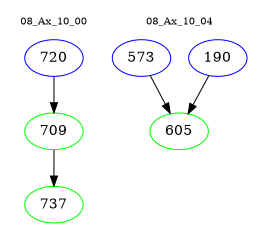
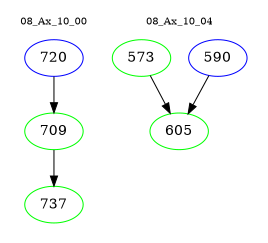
(142, 58) -> (142, 58)
(218, 58) -> (218, 58)
